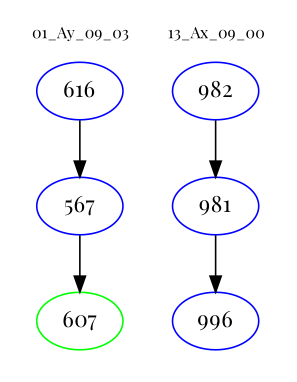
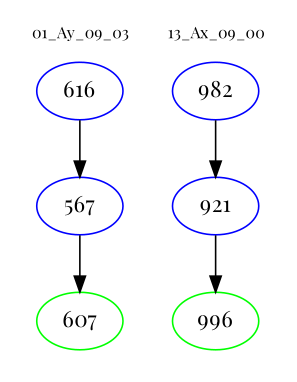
(216, 206) -> (216, 206)
(216, 321) -> (216, 321)
